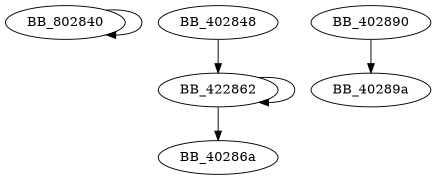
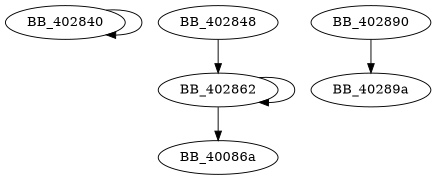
(65, 22) -> (65, 22)
(218, 90) -> (218, 90)
(218, 158) -> (218, 158)
